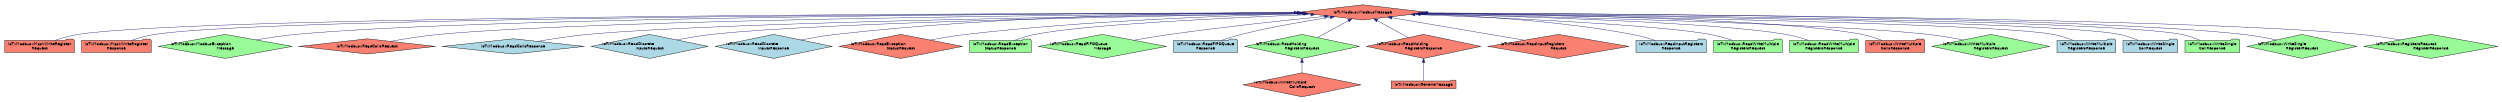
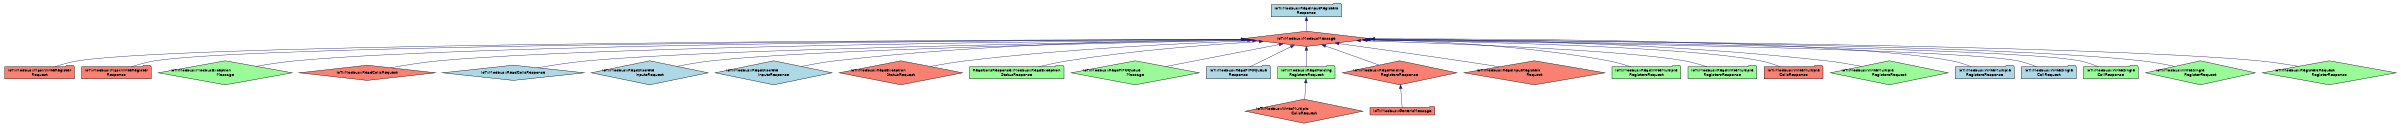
(1556, 23) -> (1306, 26)
(1000, 46) -> (1017, 73)
(1302, 46) -> (1306, 73)
